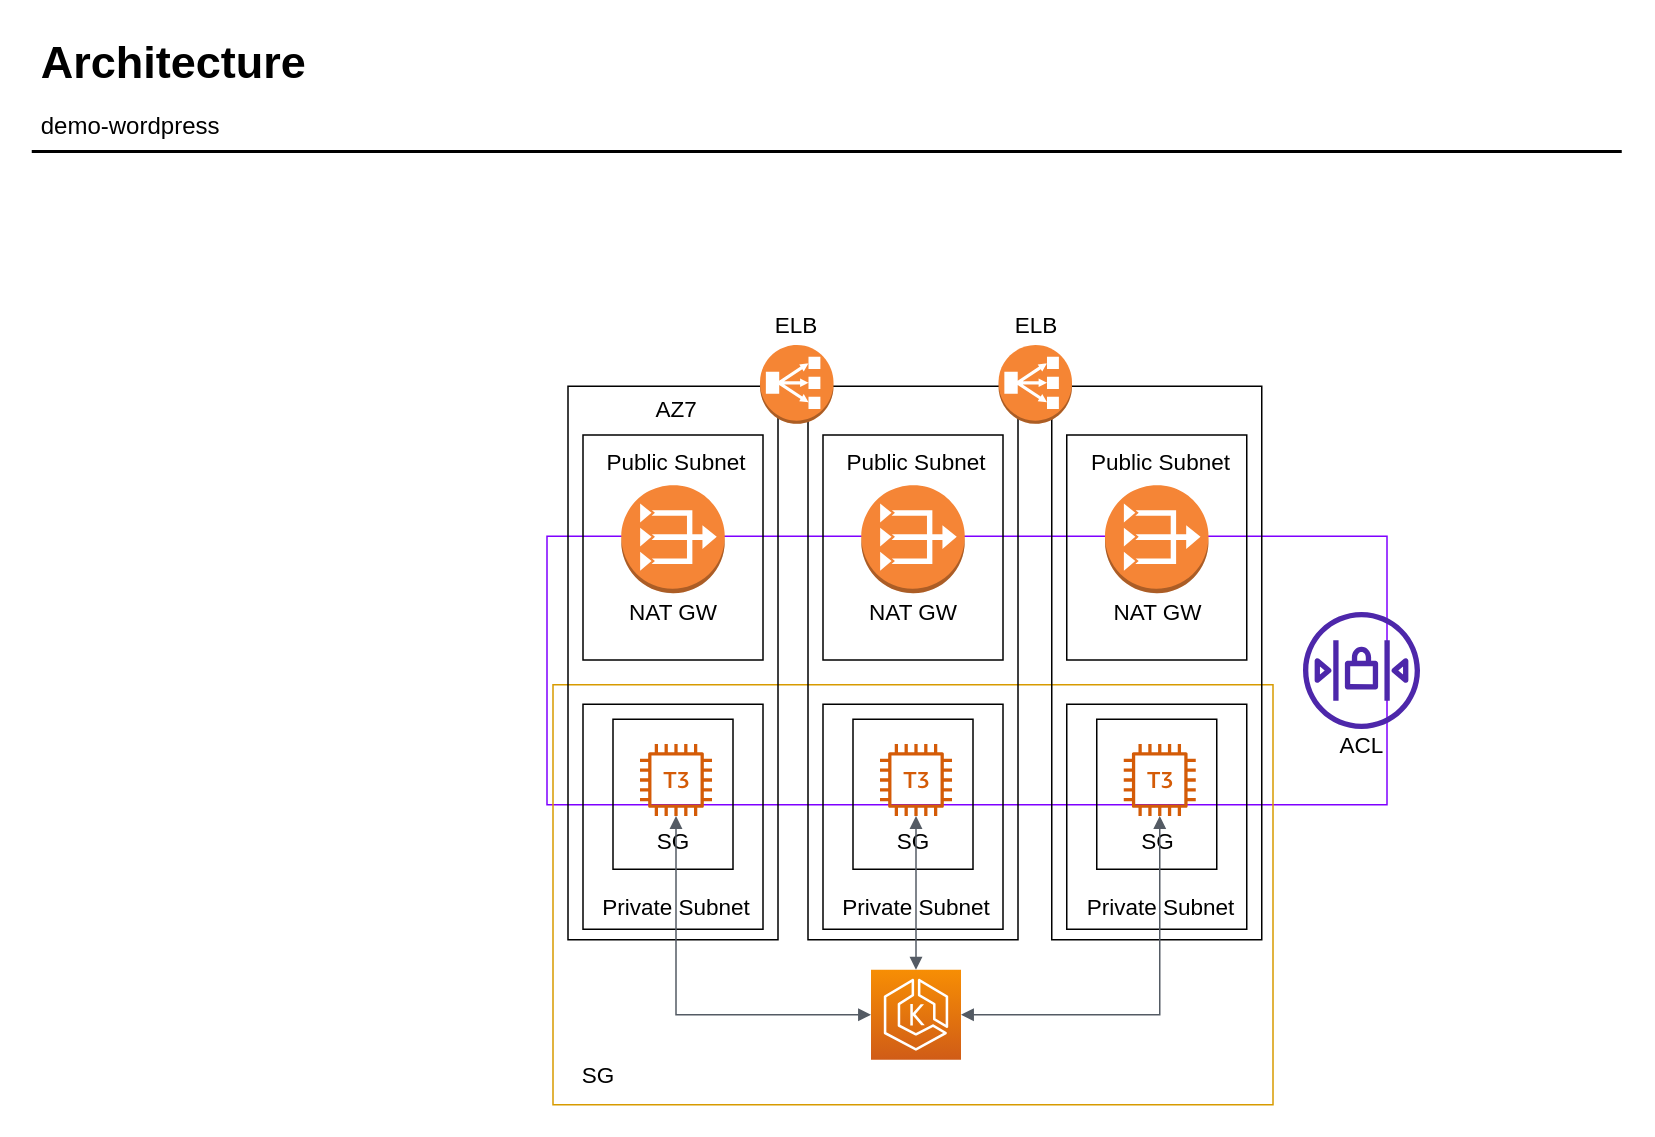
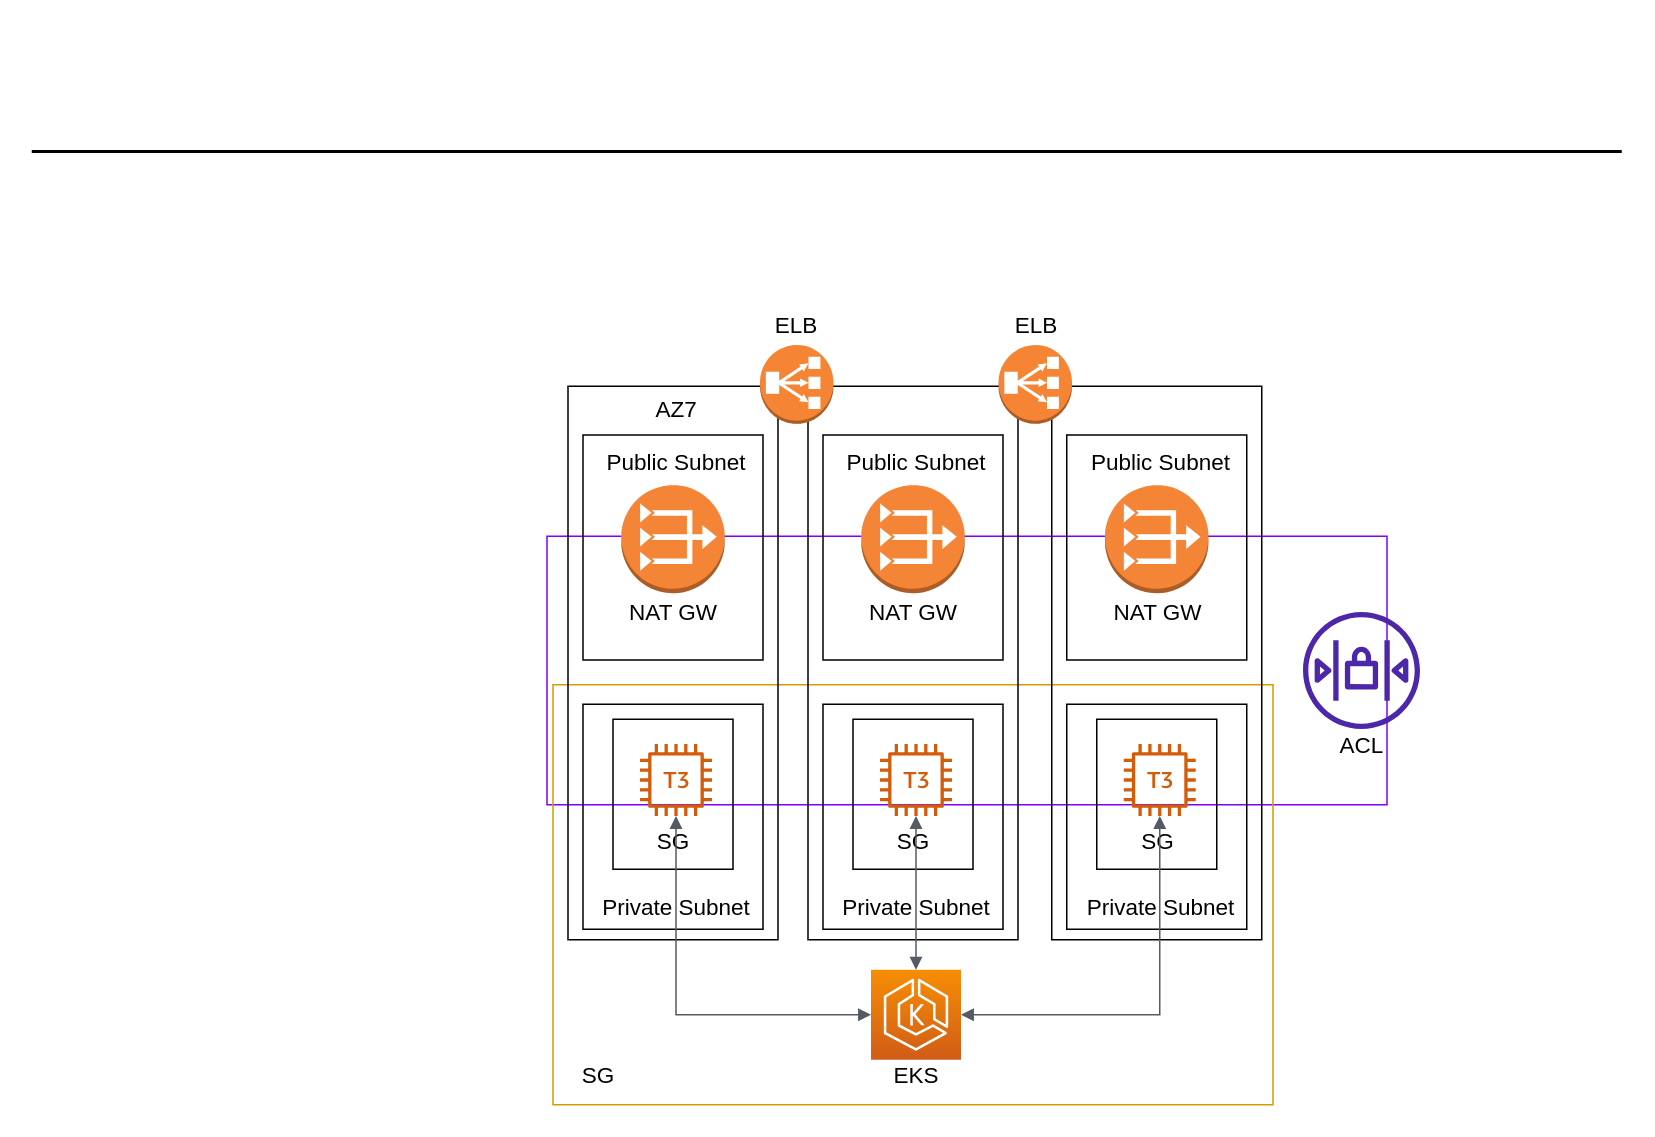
(180, 62) -> none
(135, 122) -> none
none -> (916, 1075)
